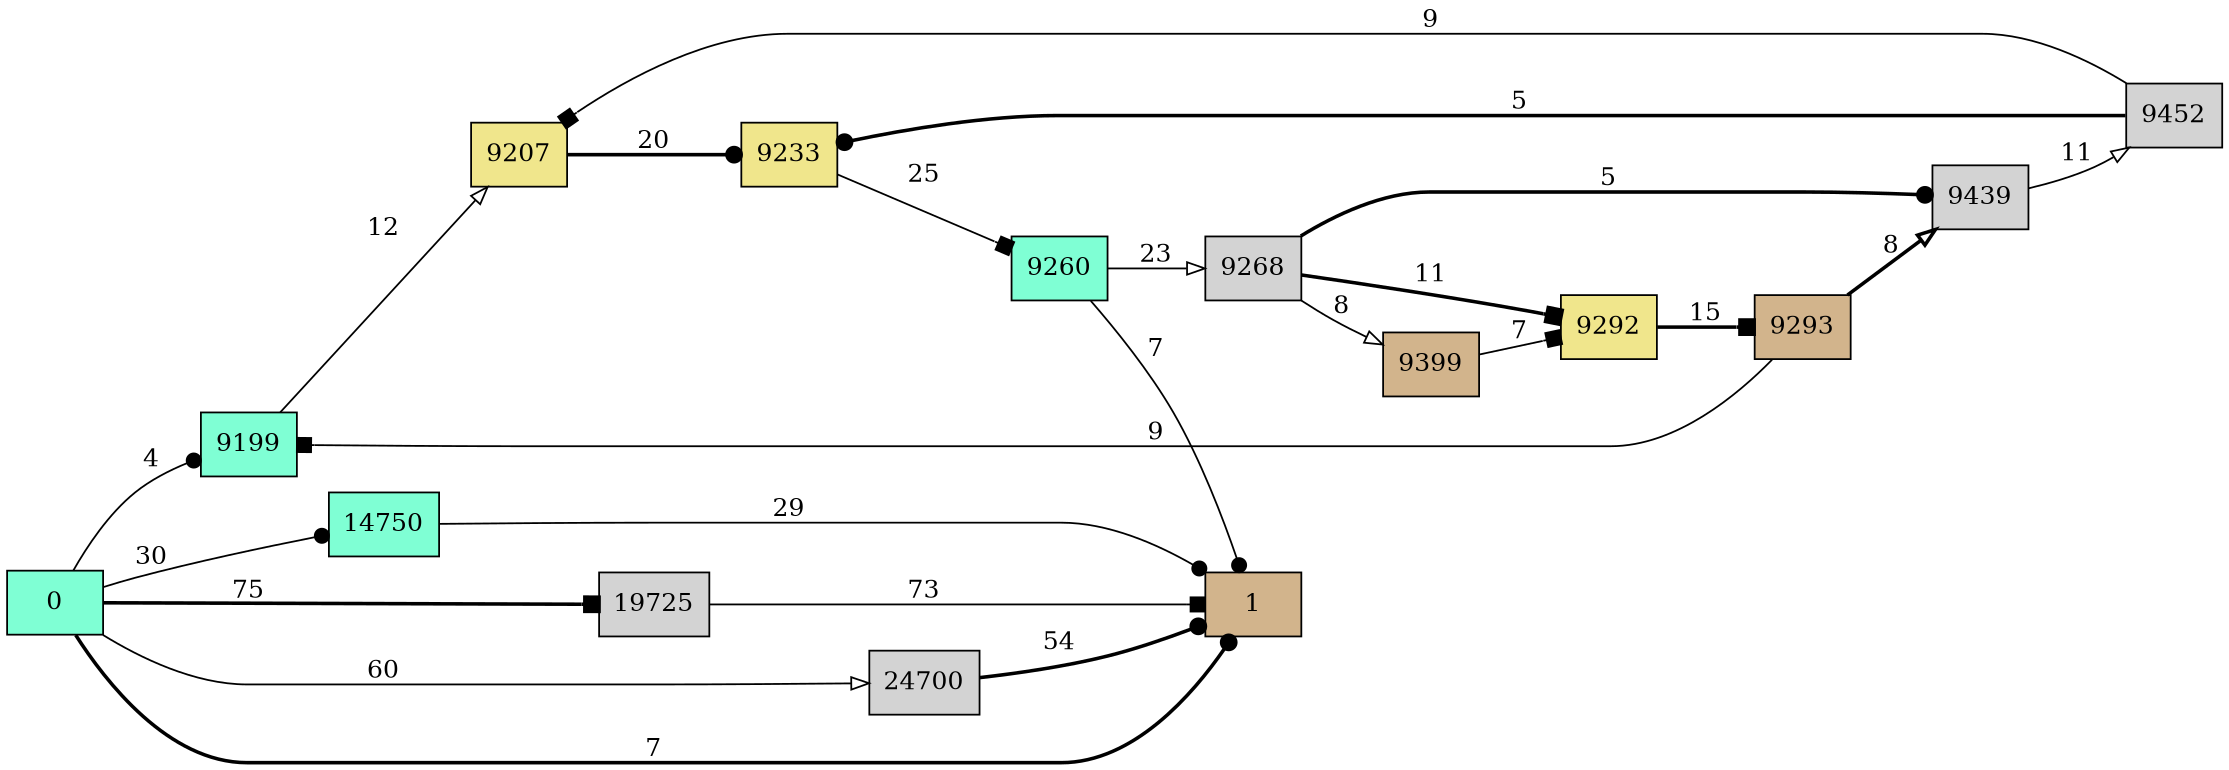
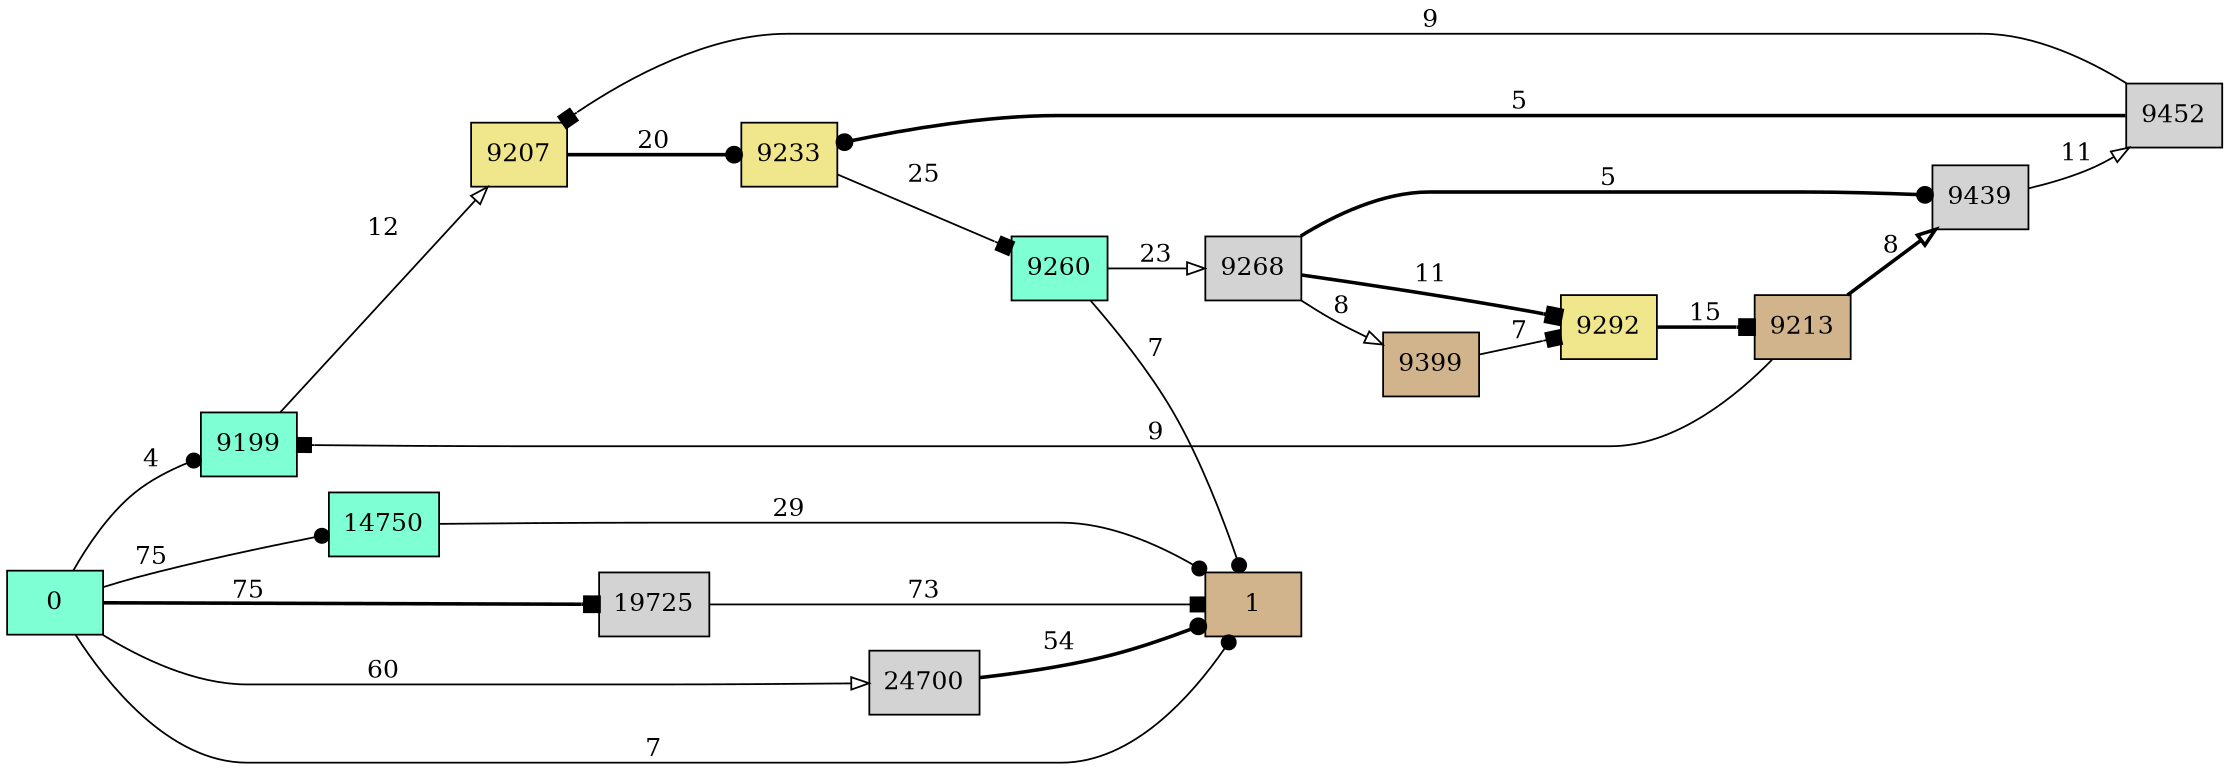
(1803, 327) -> (1803, 327)
(152, 557) -> (152, 557)
(646, 763) -> (646, 763)
